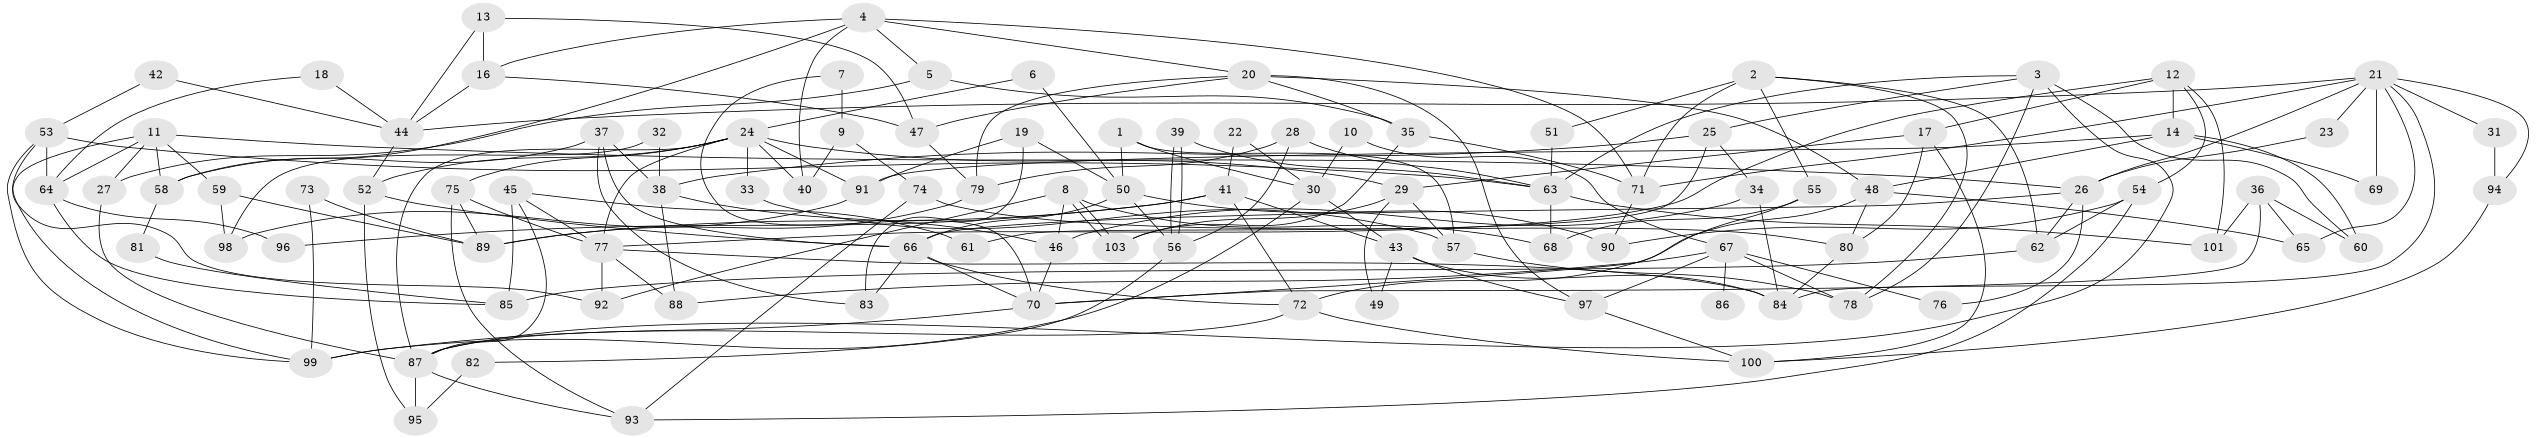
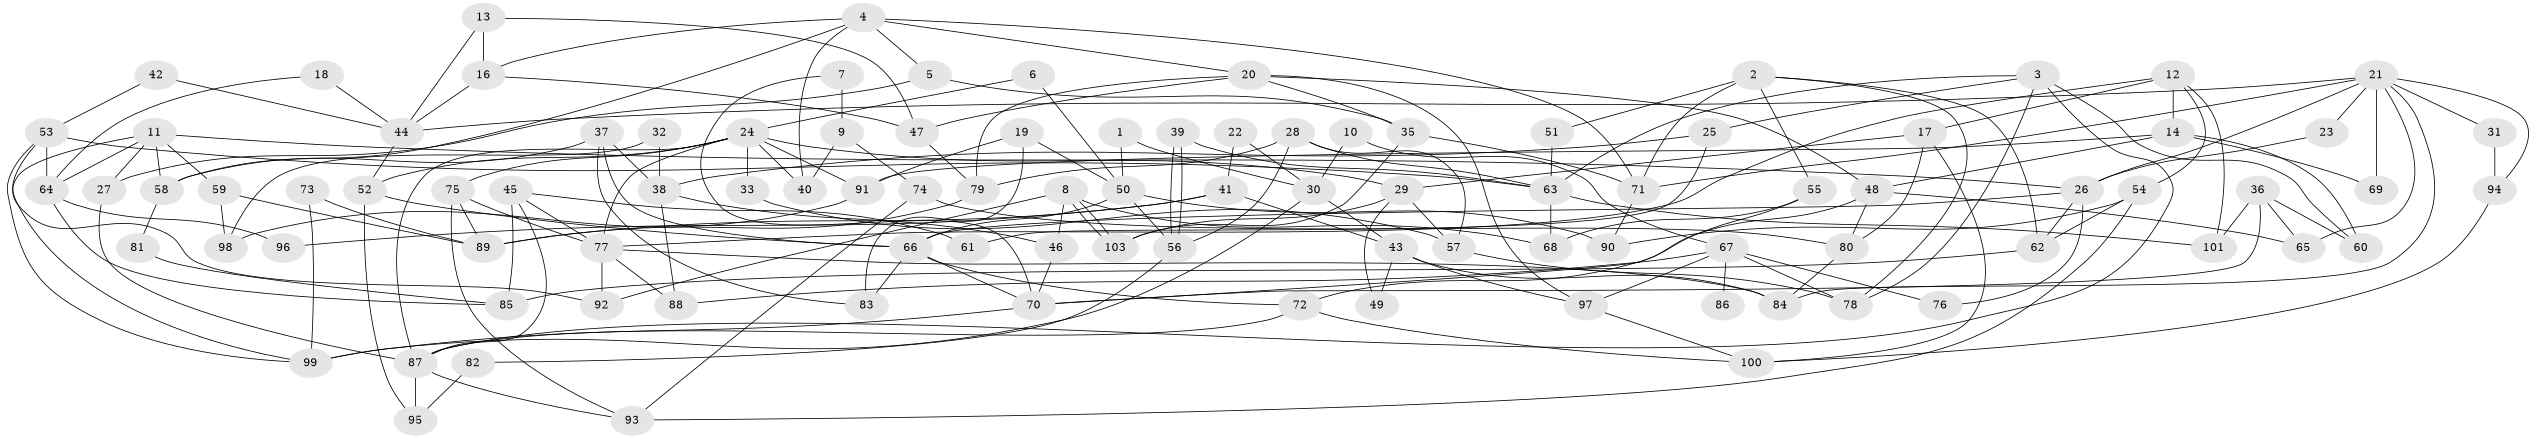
(1317, 154) -> (1417, 152)
(1757, 190) -> none
(1263, 248) -> none
